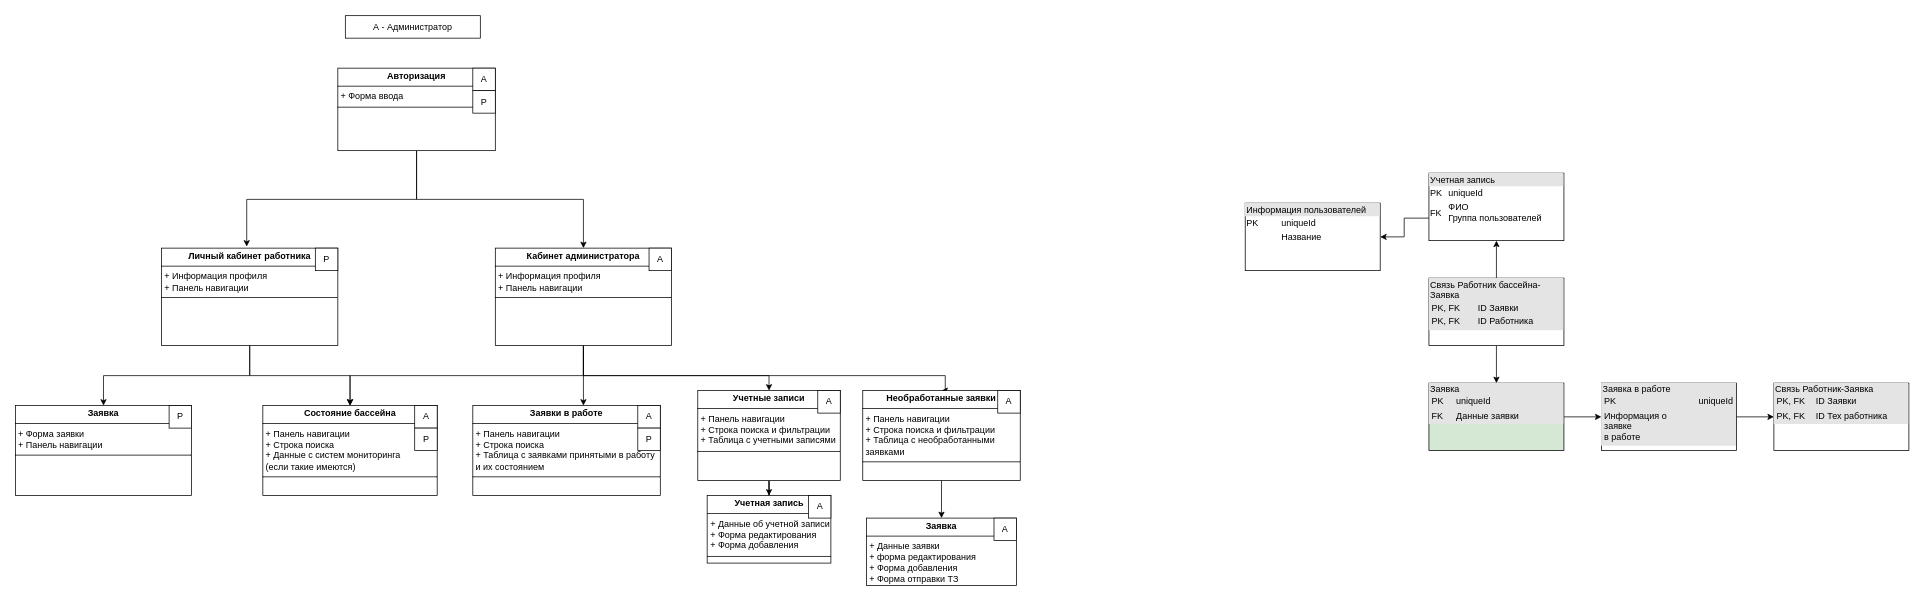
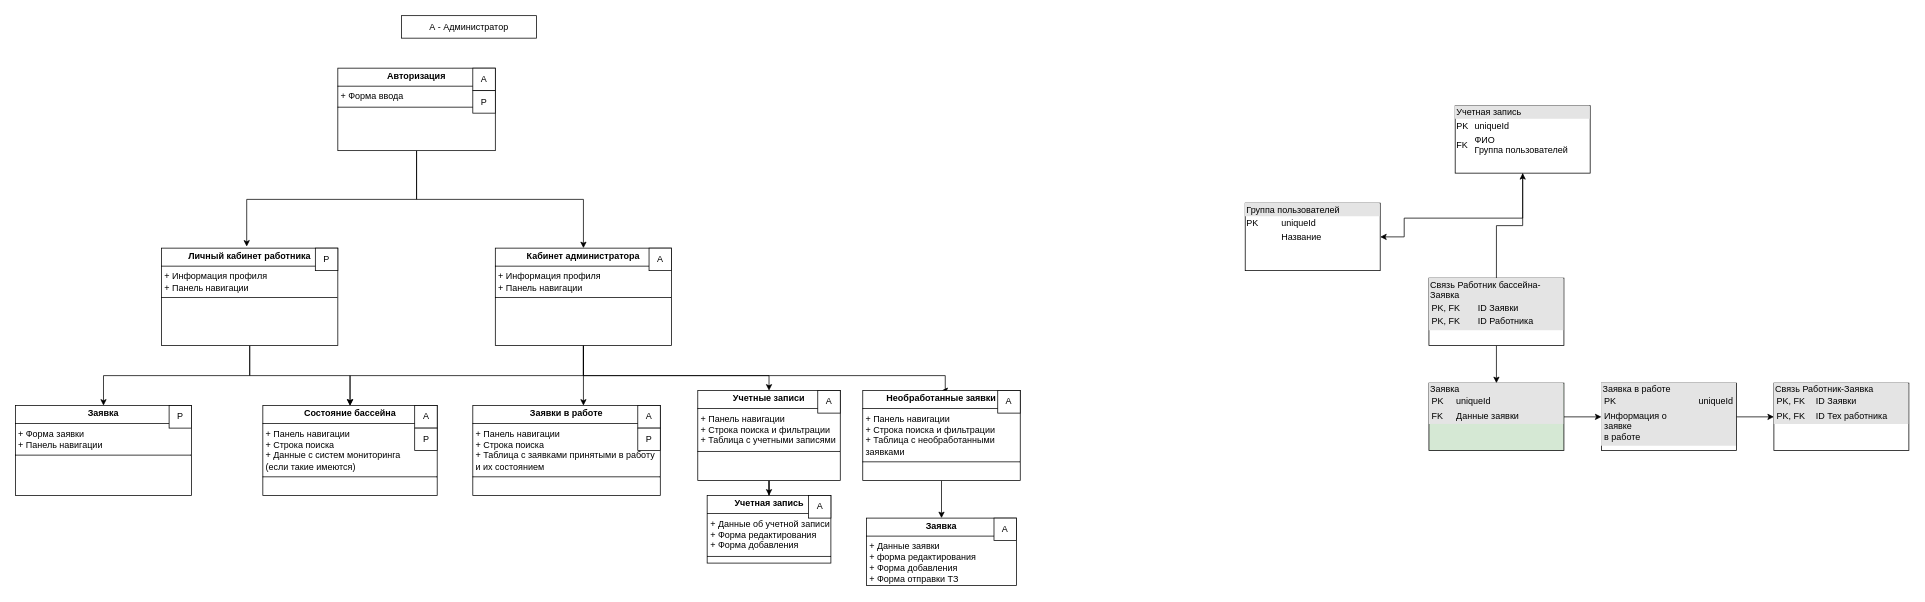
(413, 27) -> (469, 27)
(1497, 207) -> (1523, 139)
(1305, 219) -> (1295, 219)
